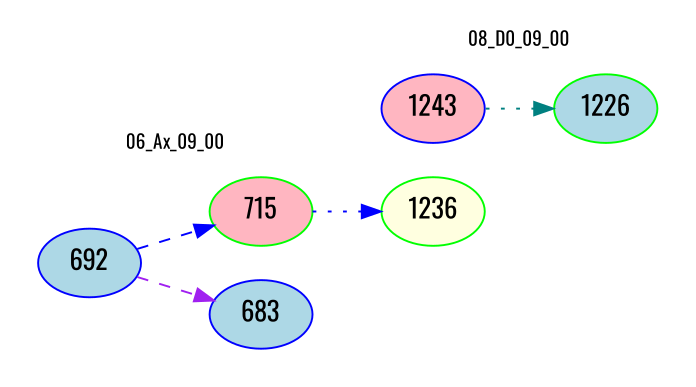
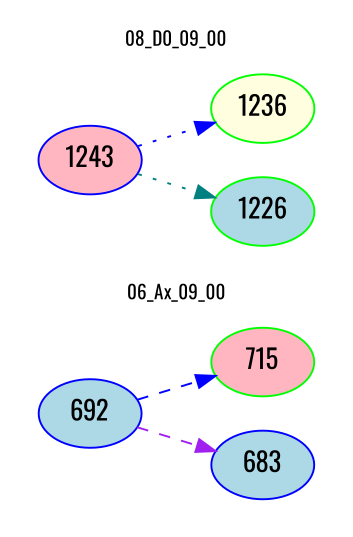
(339, 212) -> (167, 137)
